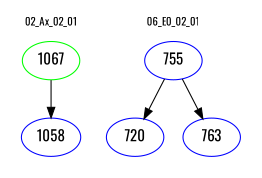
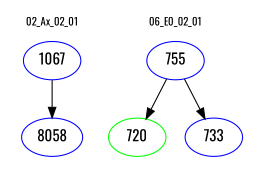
(51, 61) -> (52, 61)
(51, 137) -> (52, 137)
(135, 137) -> (137, 137)
(212, 137) -> (214, 137)
